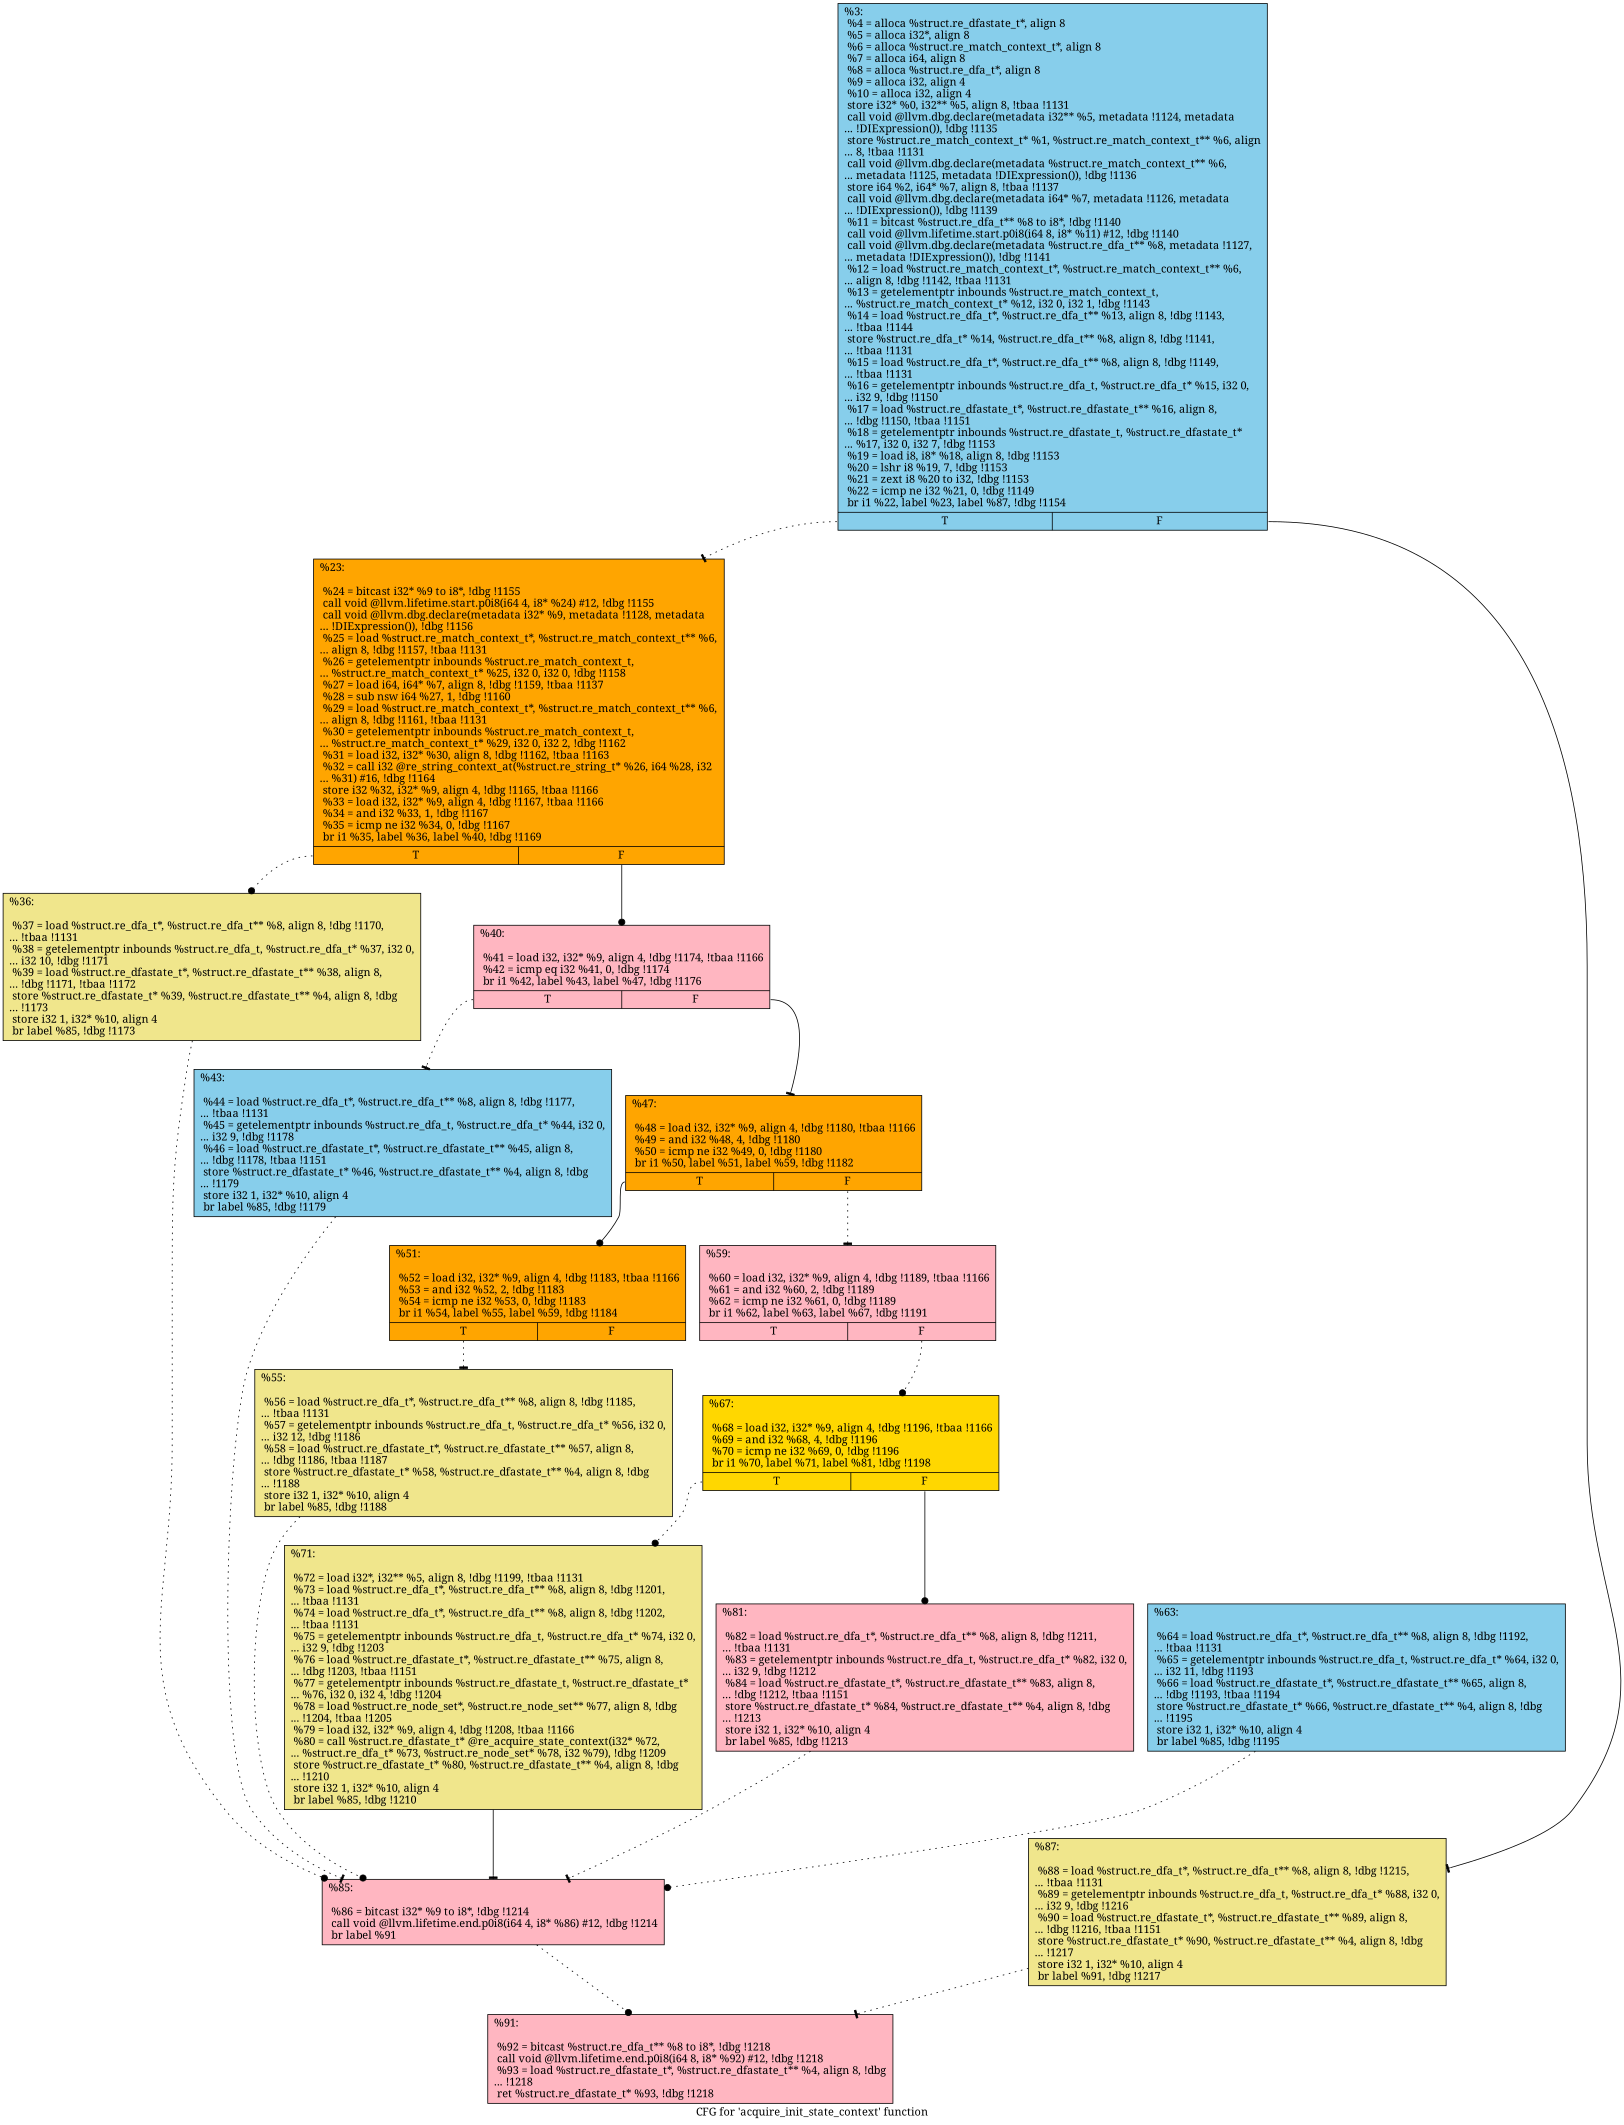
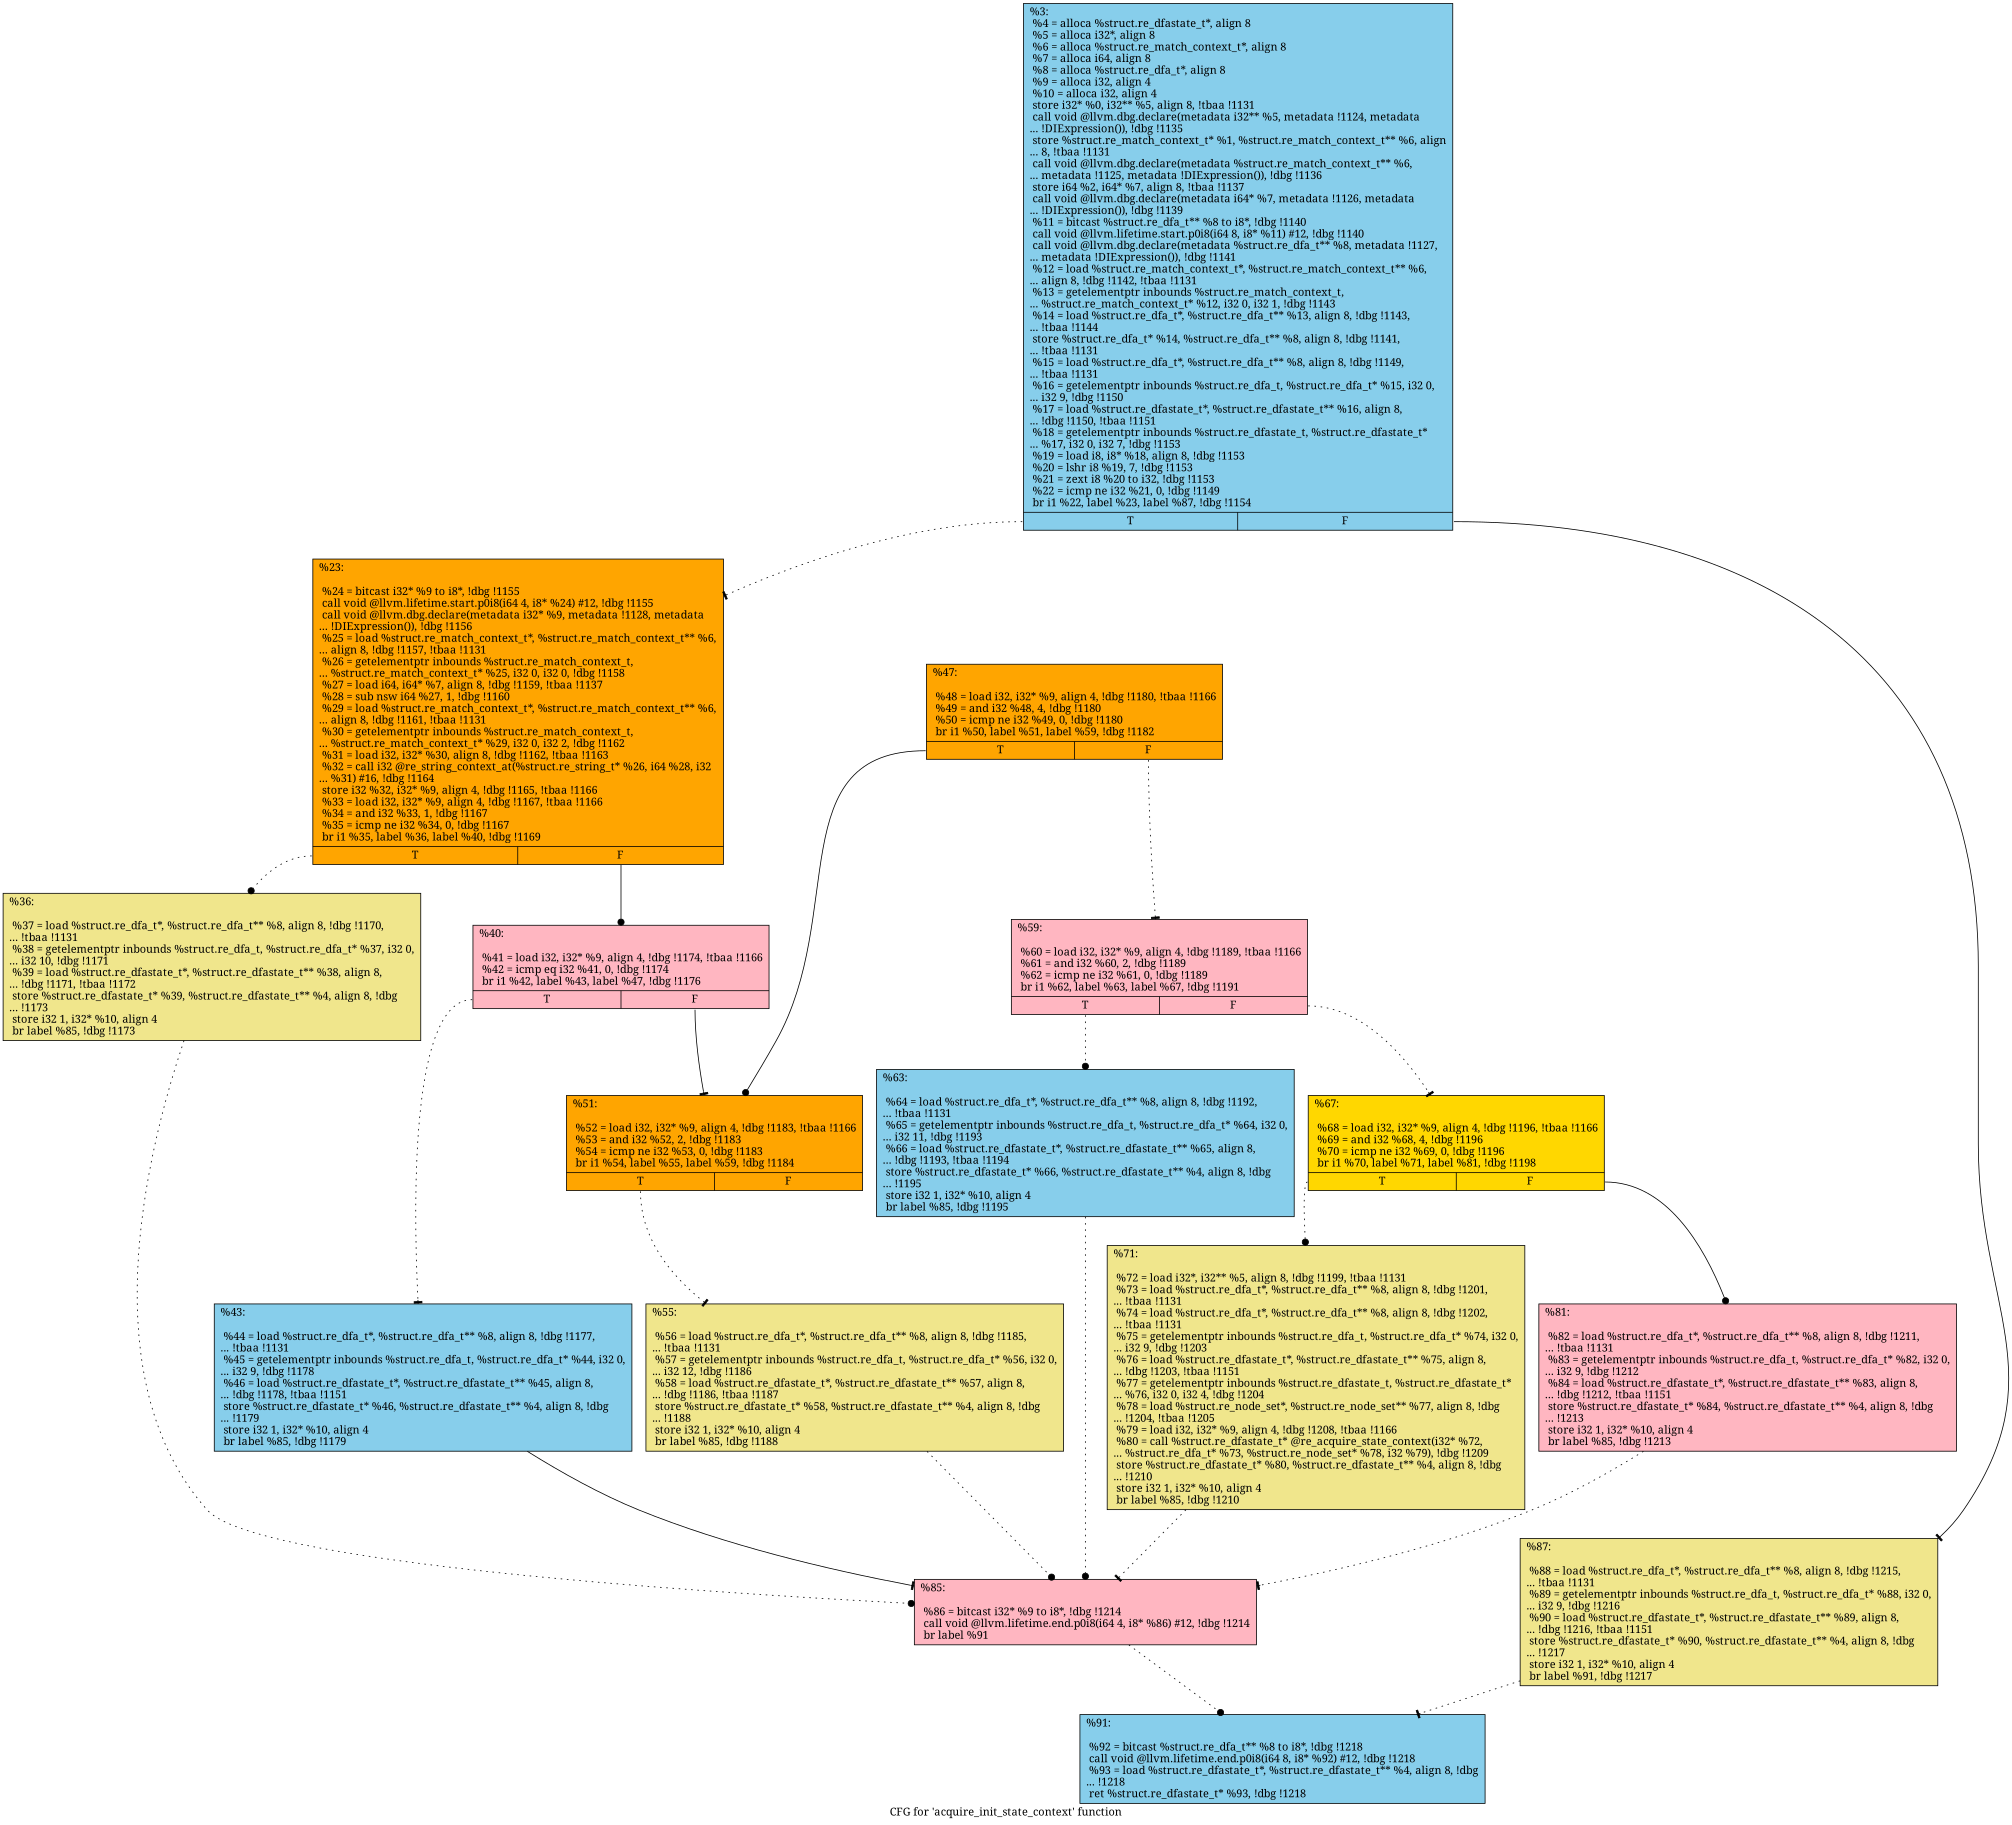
(799, 1038) -> (698, 1051)
none -> (1085, 1039)
(917, 1367) -> (1378, 1034)
(229, 1558) -> (712, 1536)
(493, 1843) -> (1153, 1543)
(690, 2059) -> (1283, 1759)
